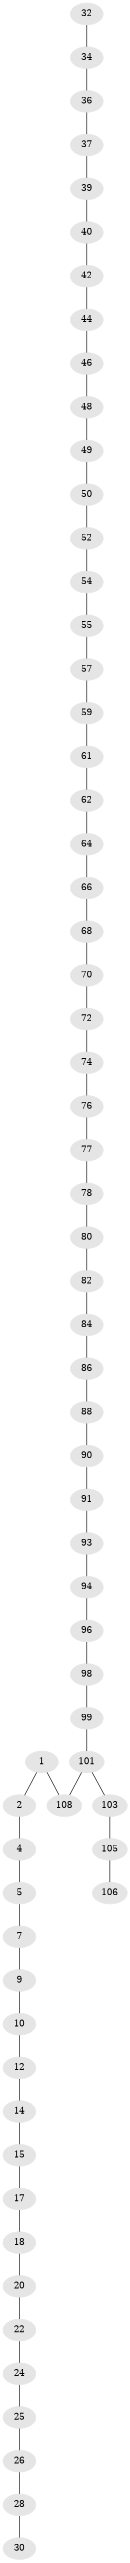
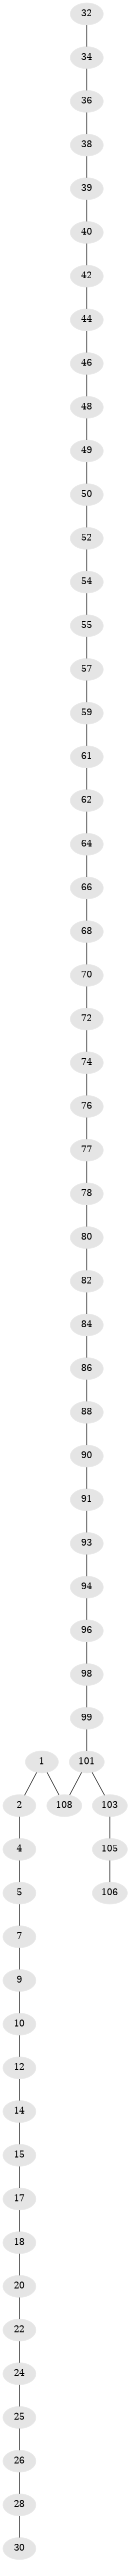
(87, 145) -> (87, 145)
